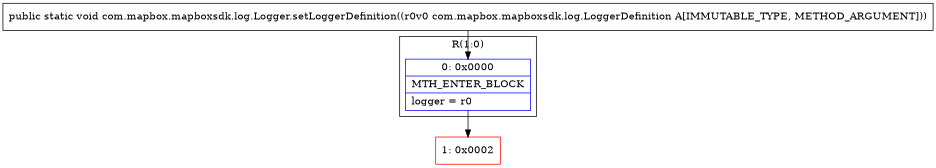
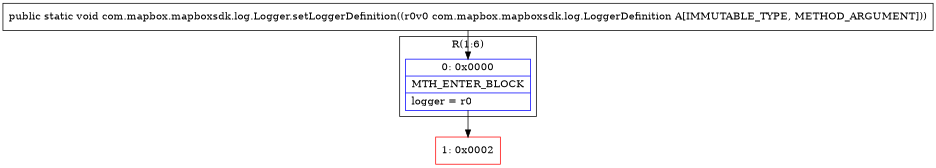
(468, 45) -> (468, 45)
